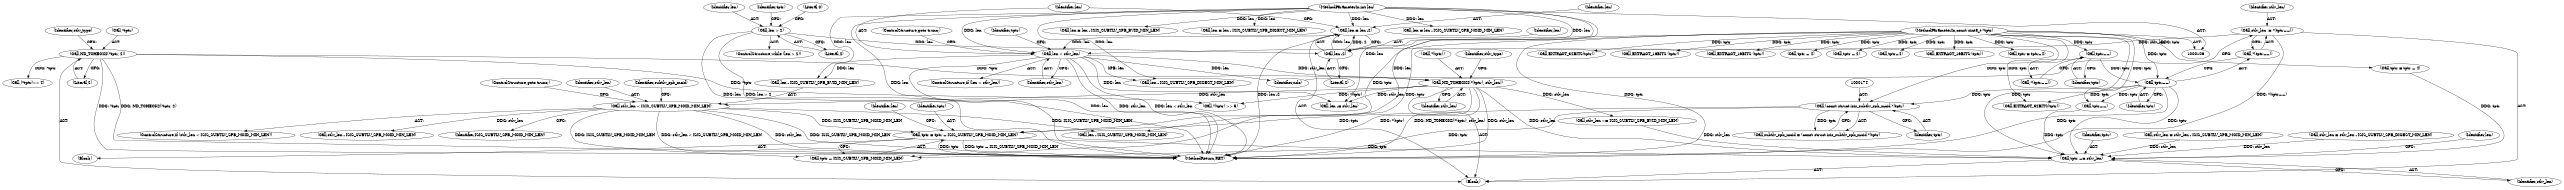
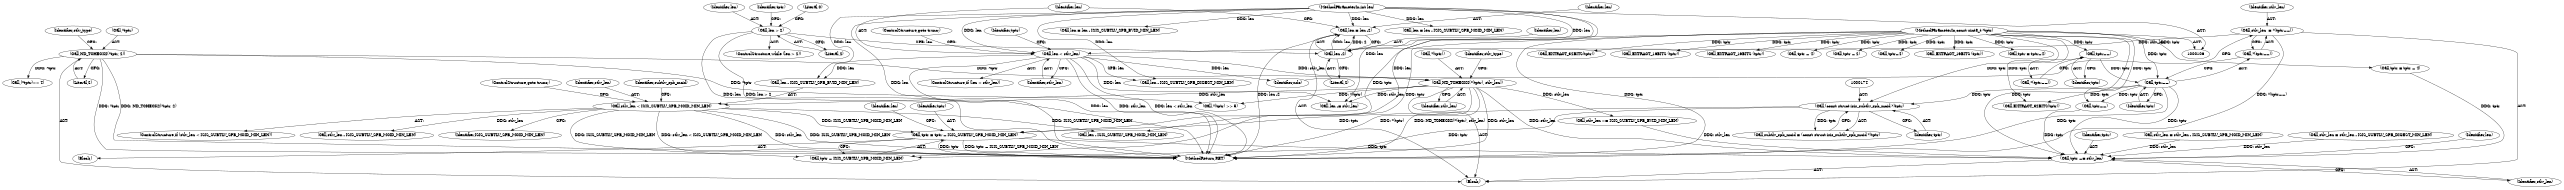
(1254, 31) -> none
(1200, 36) -> none
(924, 42) -> (924, 42)
